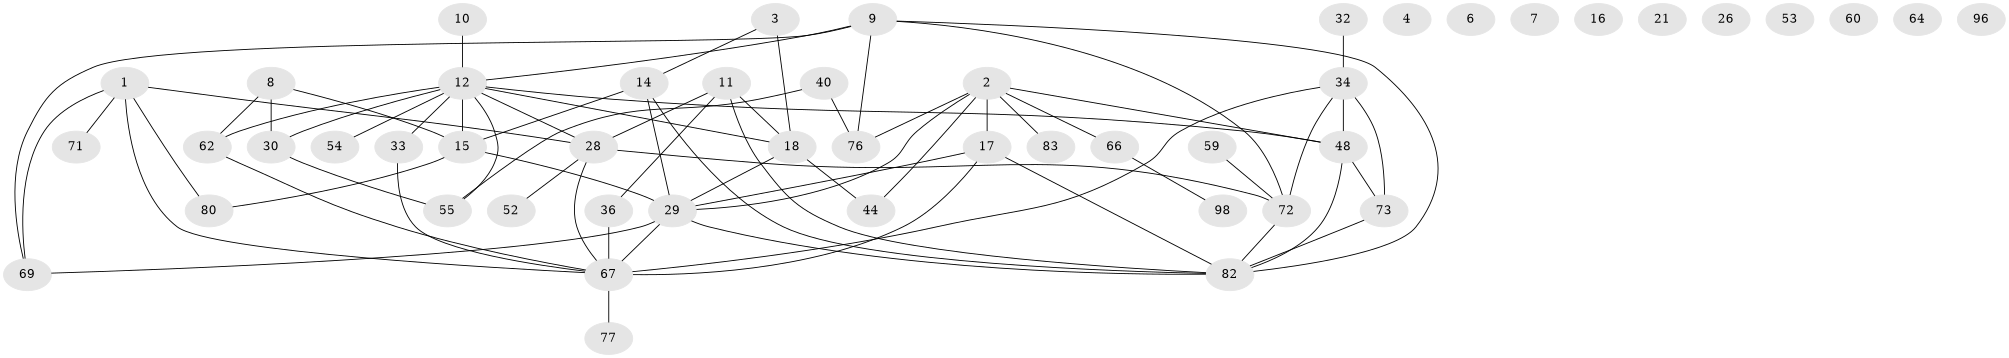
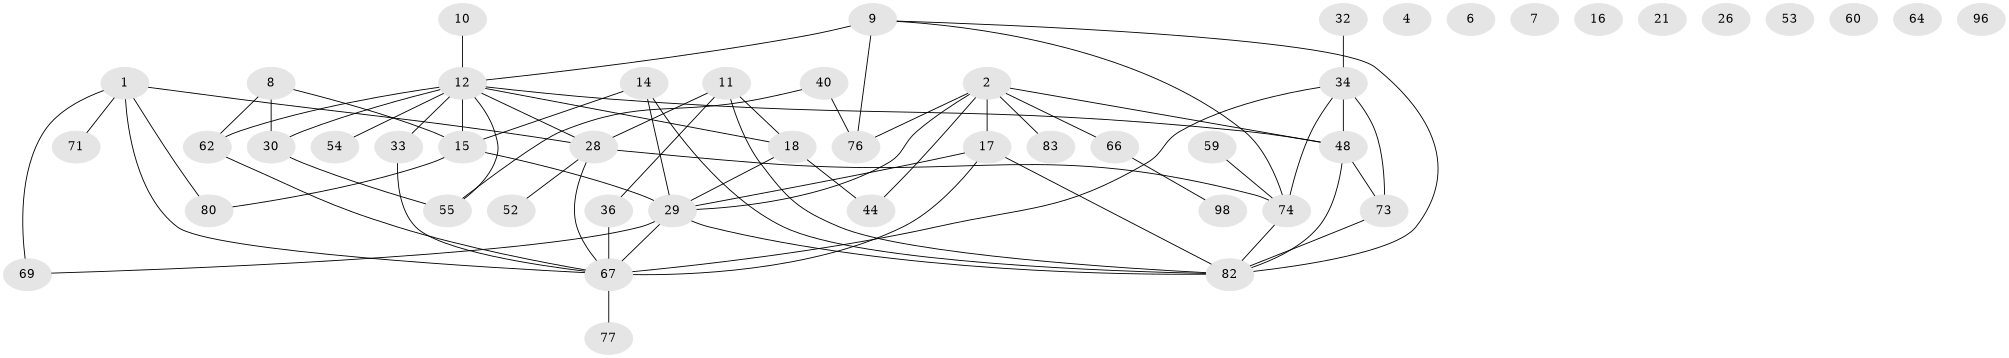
(775, 19) -> none
(360, 46) -> none
(1287, 211) -> (1287, 211)
